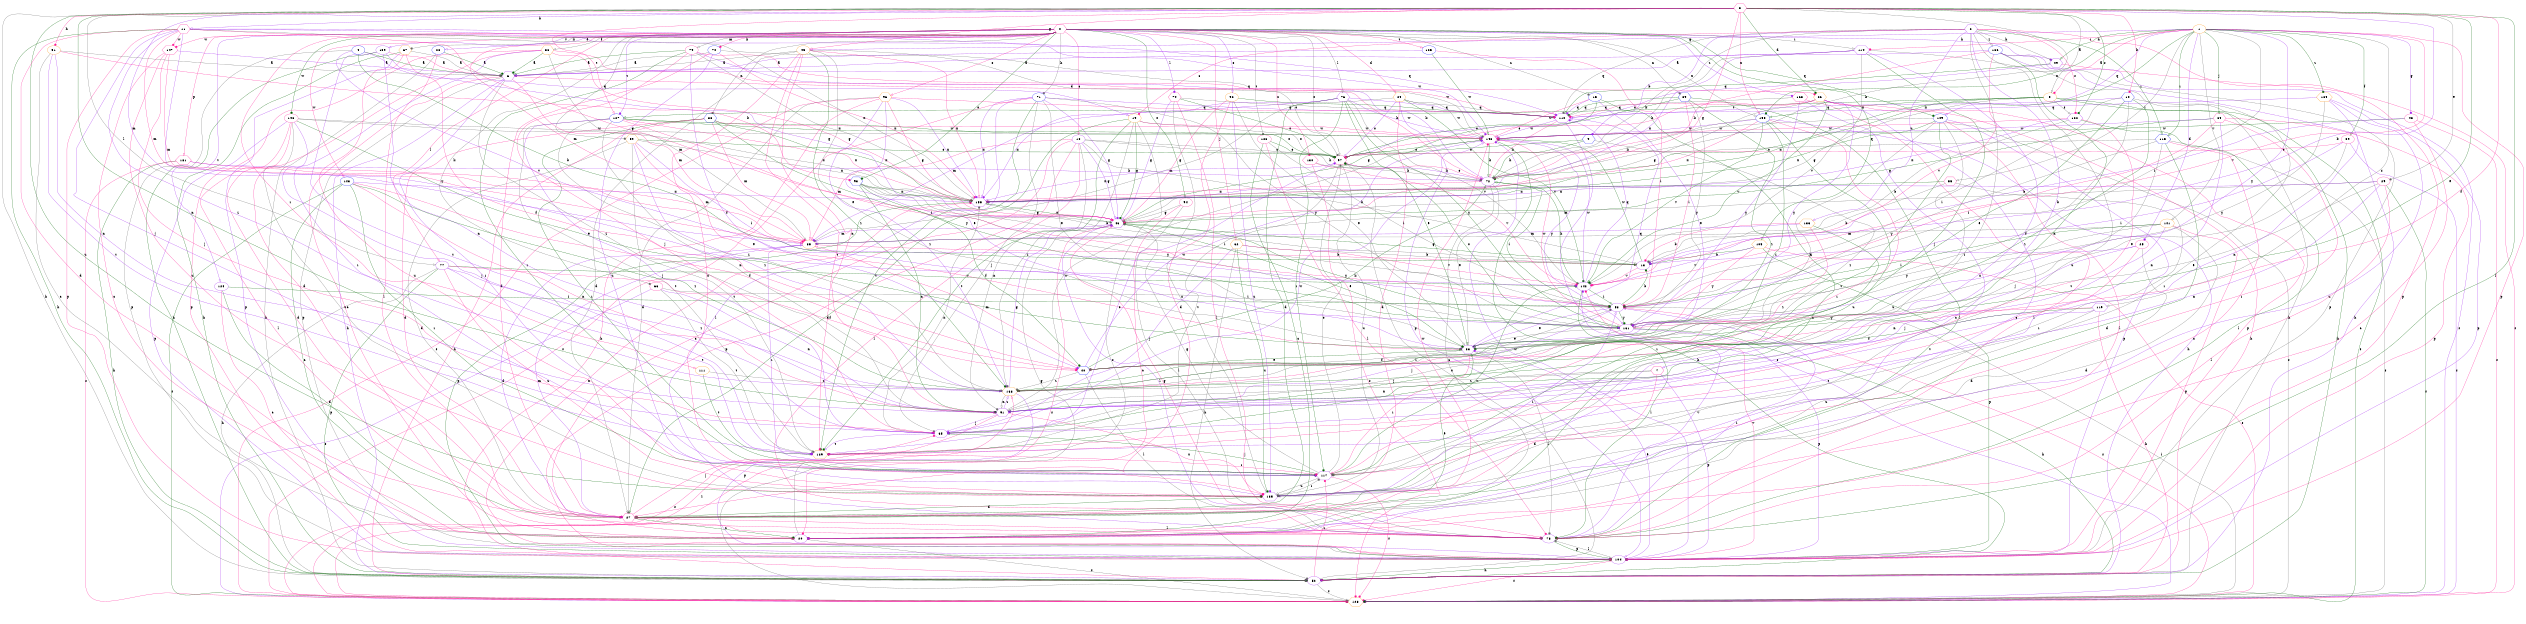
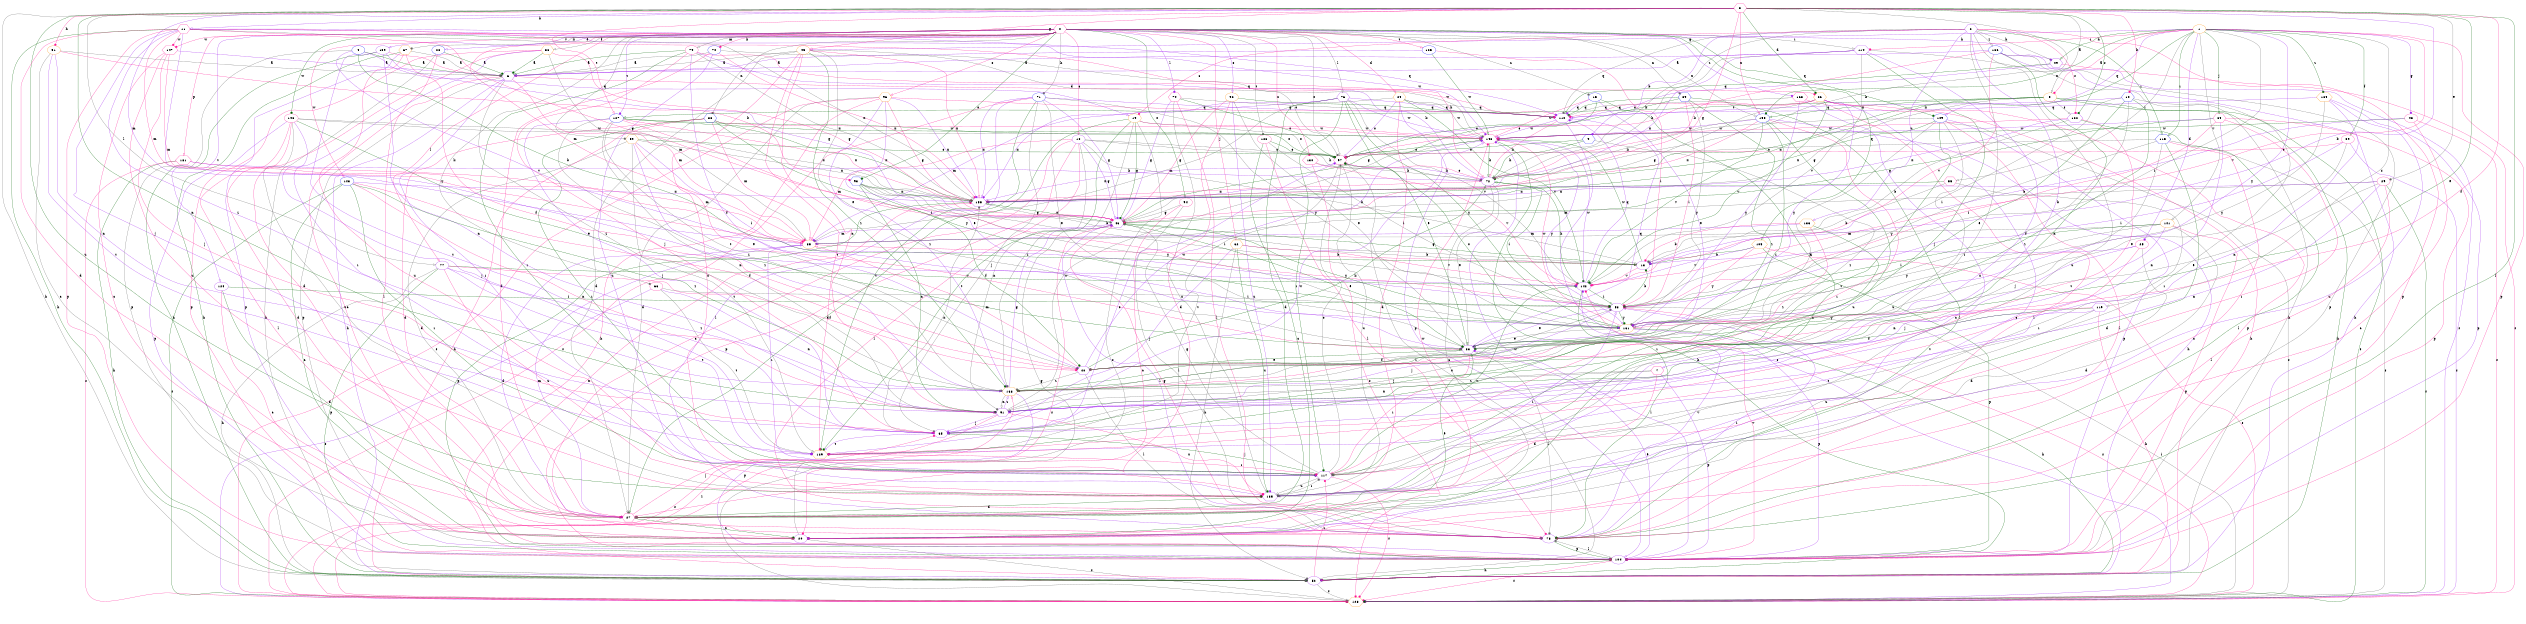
(1123, 87) -> (865, 47)
(619, 261) -> (830, 270)
(1626, 328) -> (1626, 328)
(702, 370) -> none
(1083, 370) -> (1083, 370)
(1088, 528) -> none
